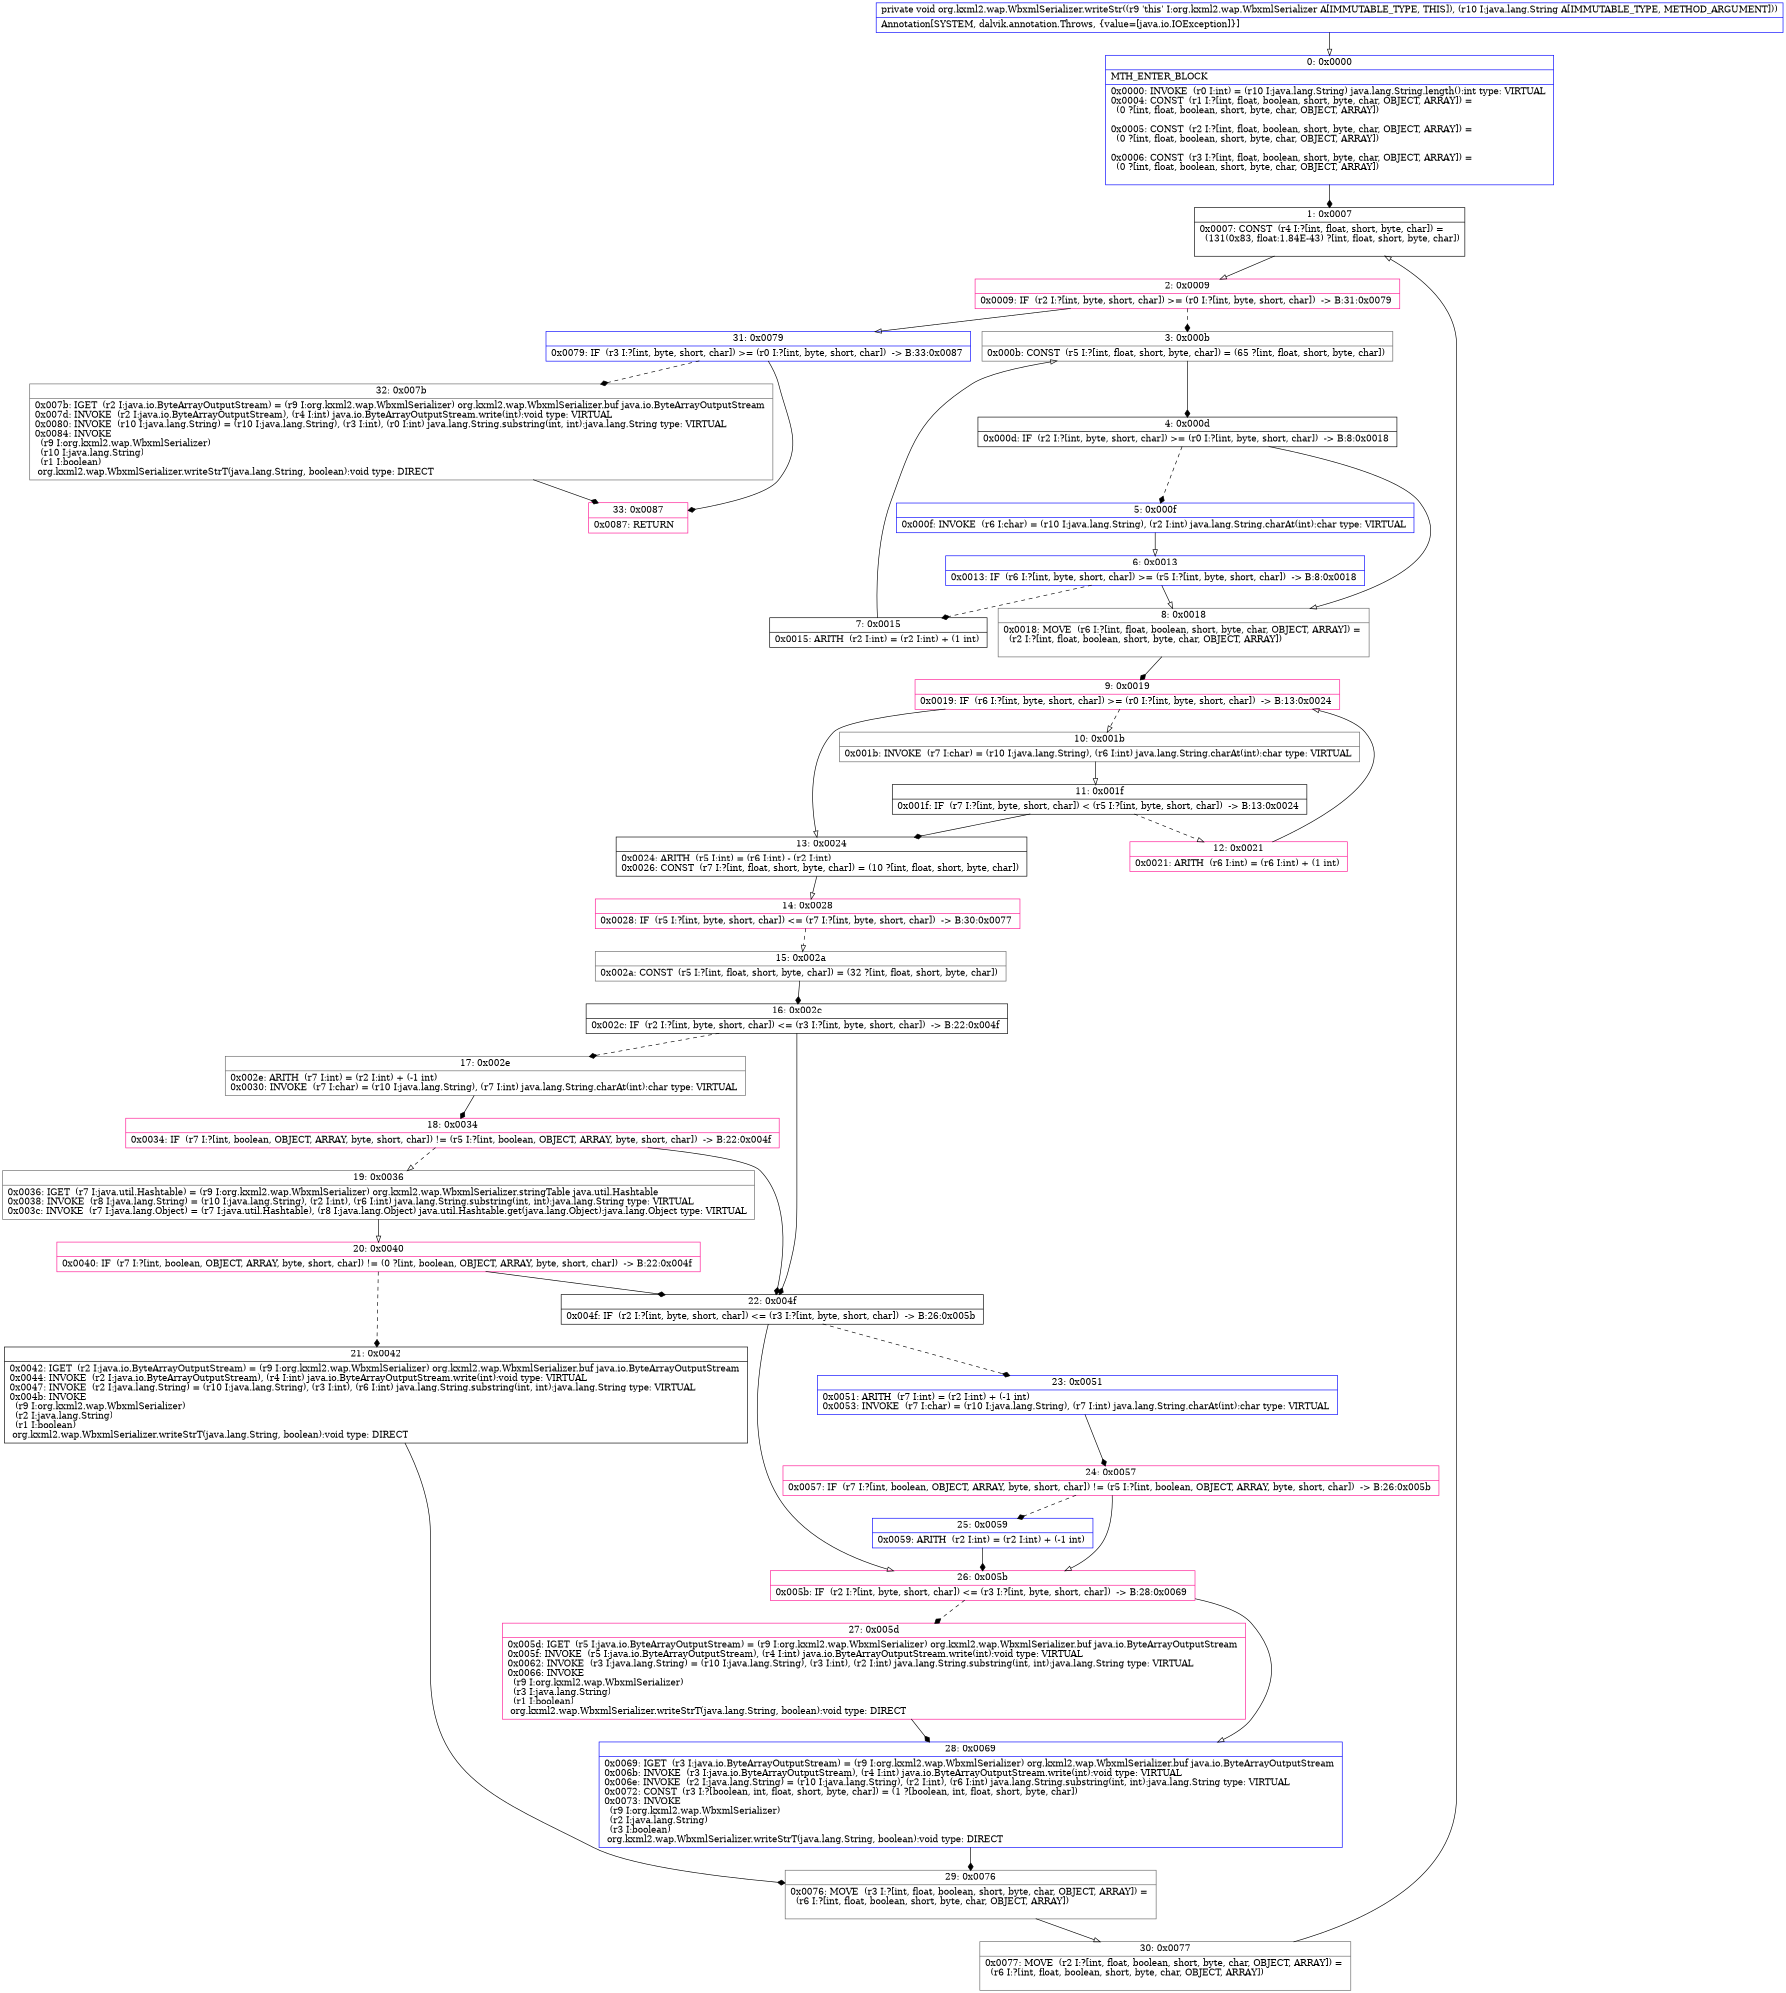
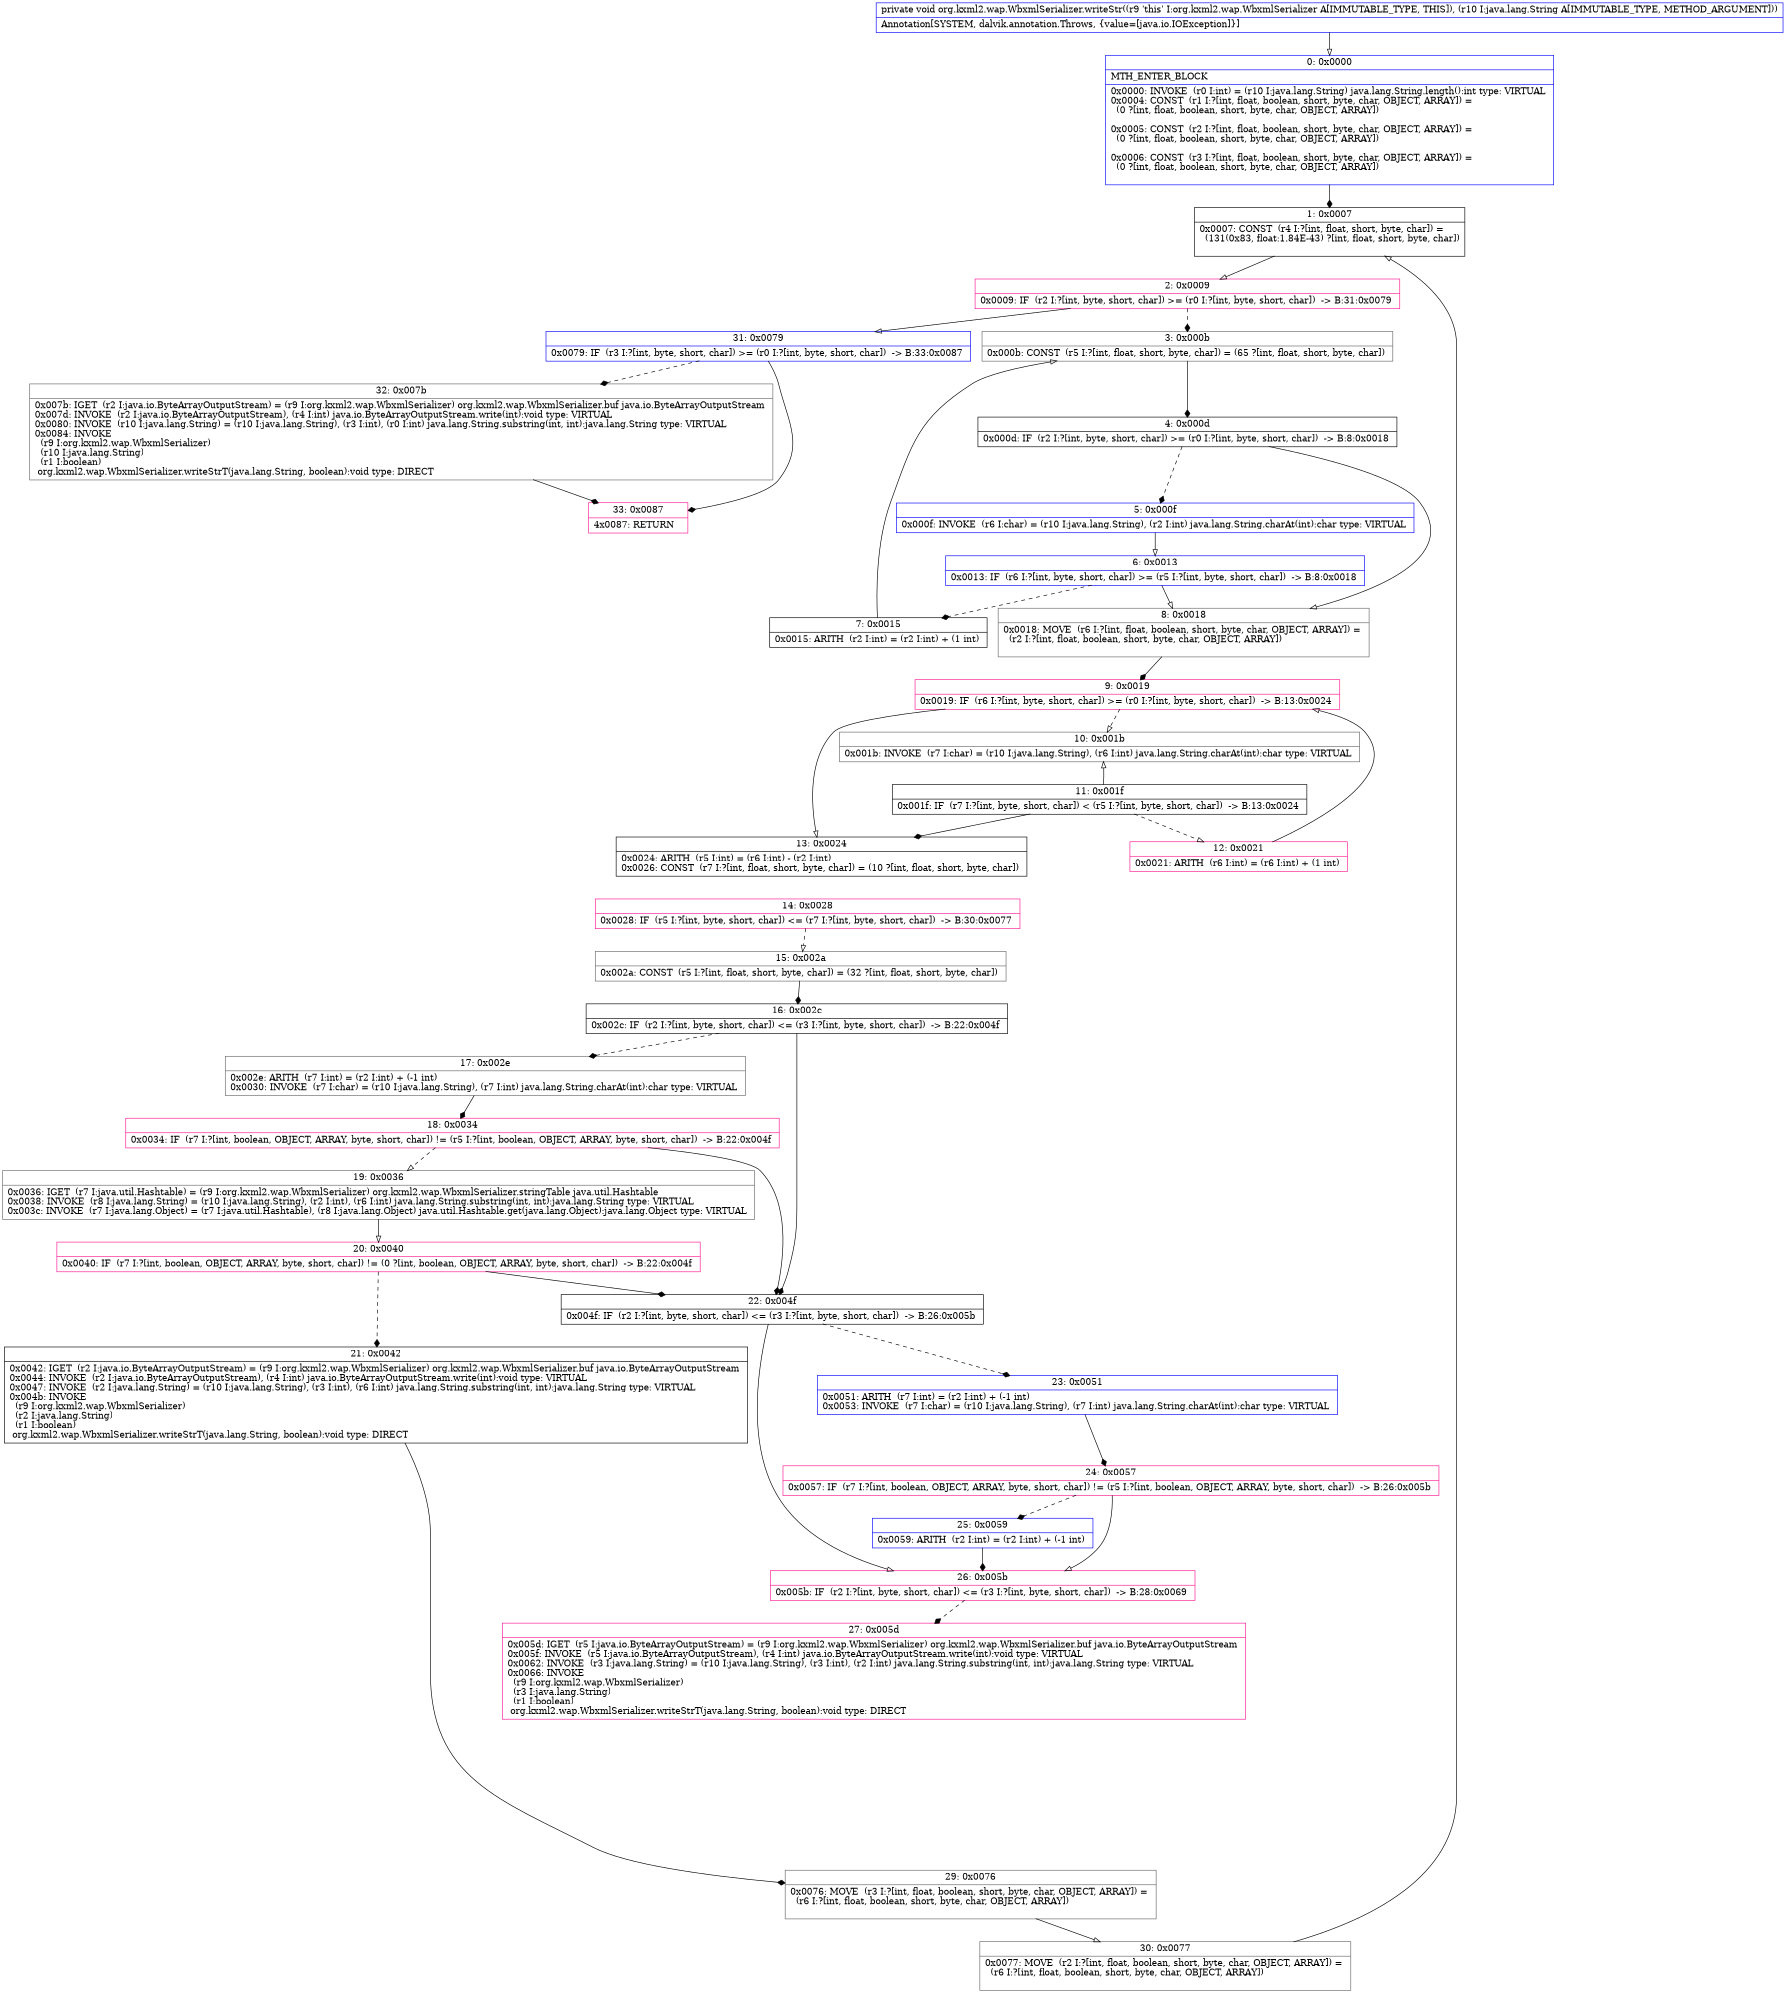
(638, 525) -> (638, 525)
(1095, 770) -> (1104, 776)
(815, 885) -> none
(971, 1795) -> none
